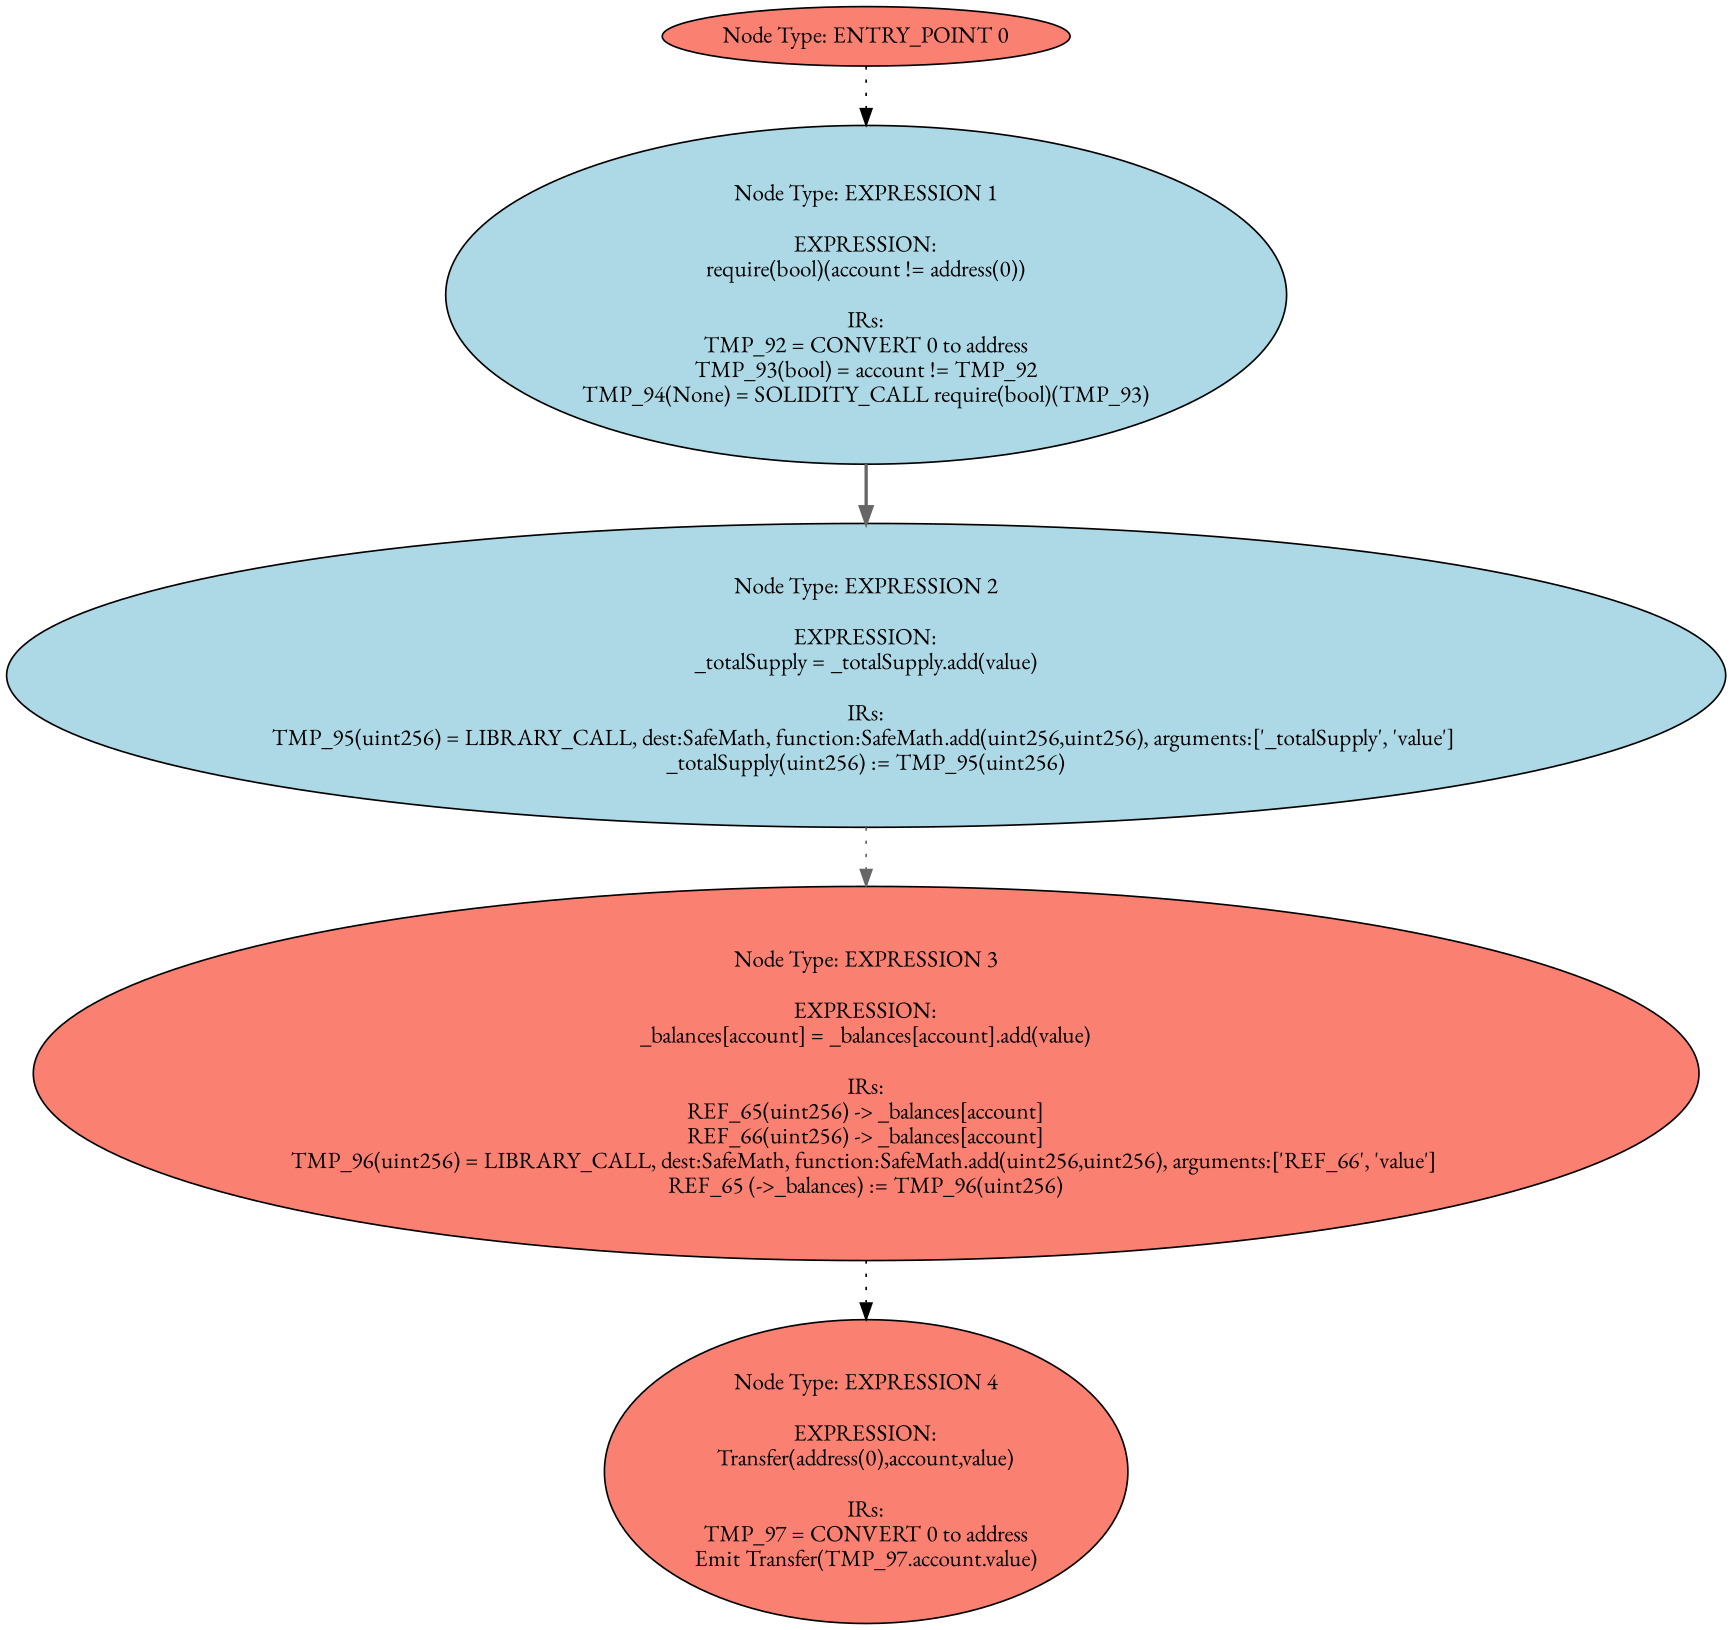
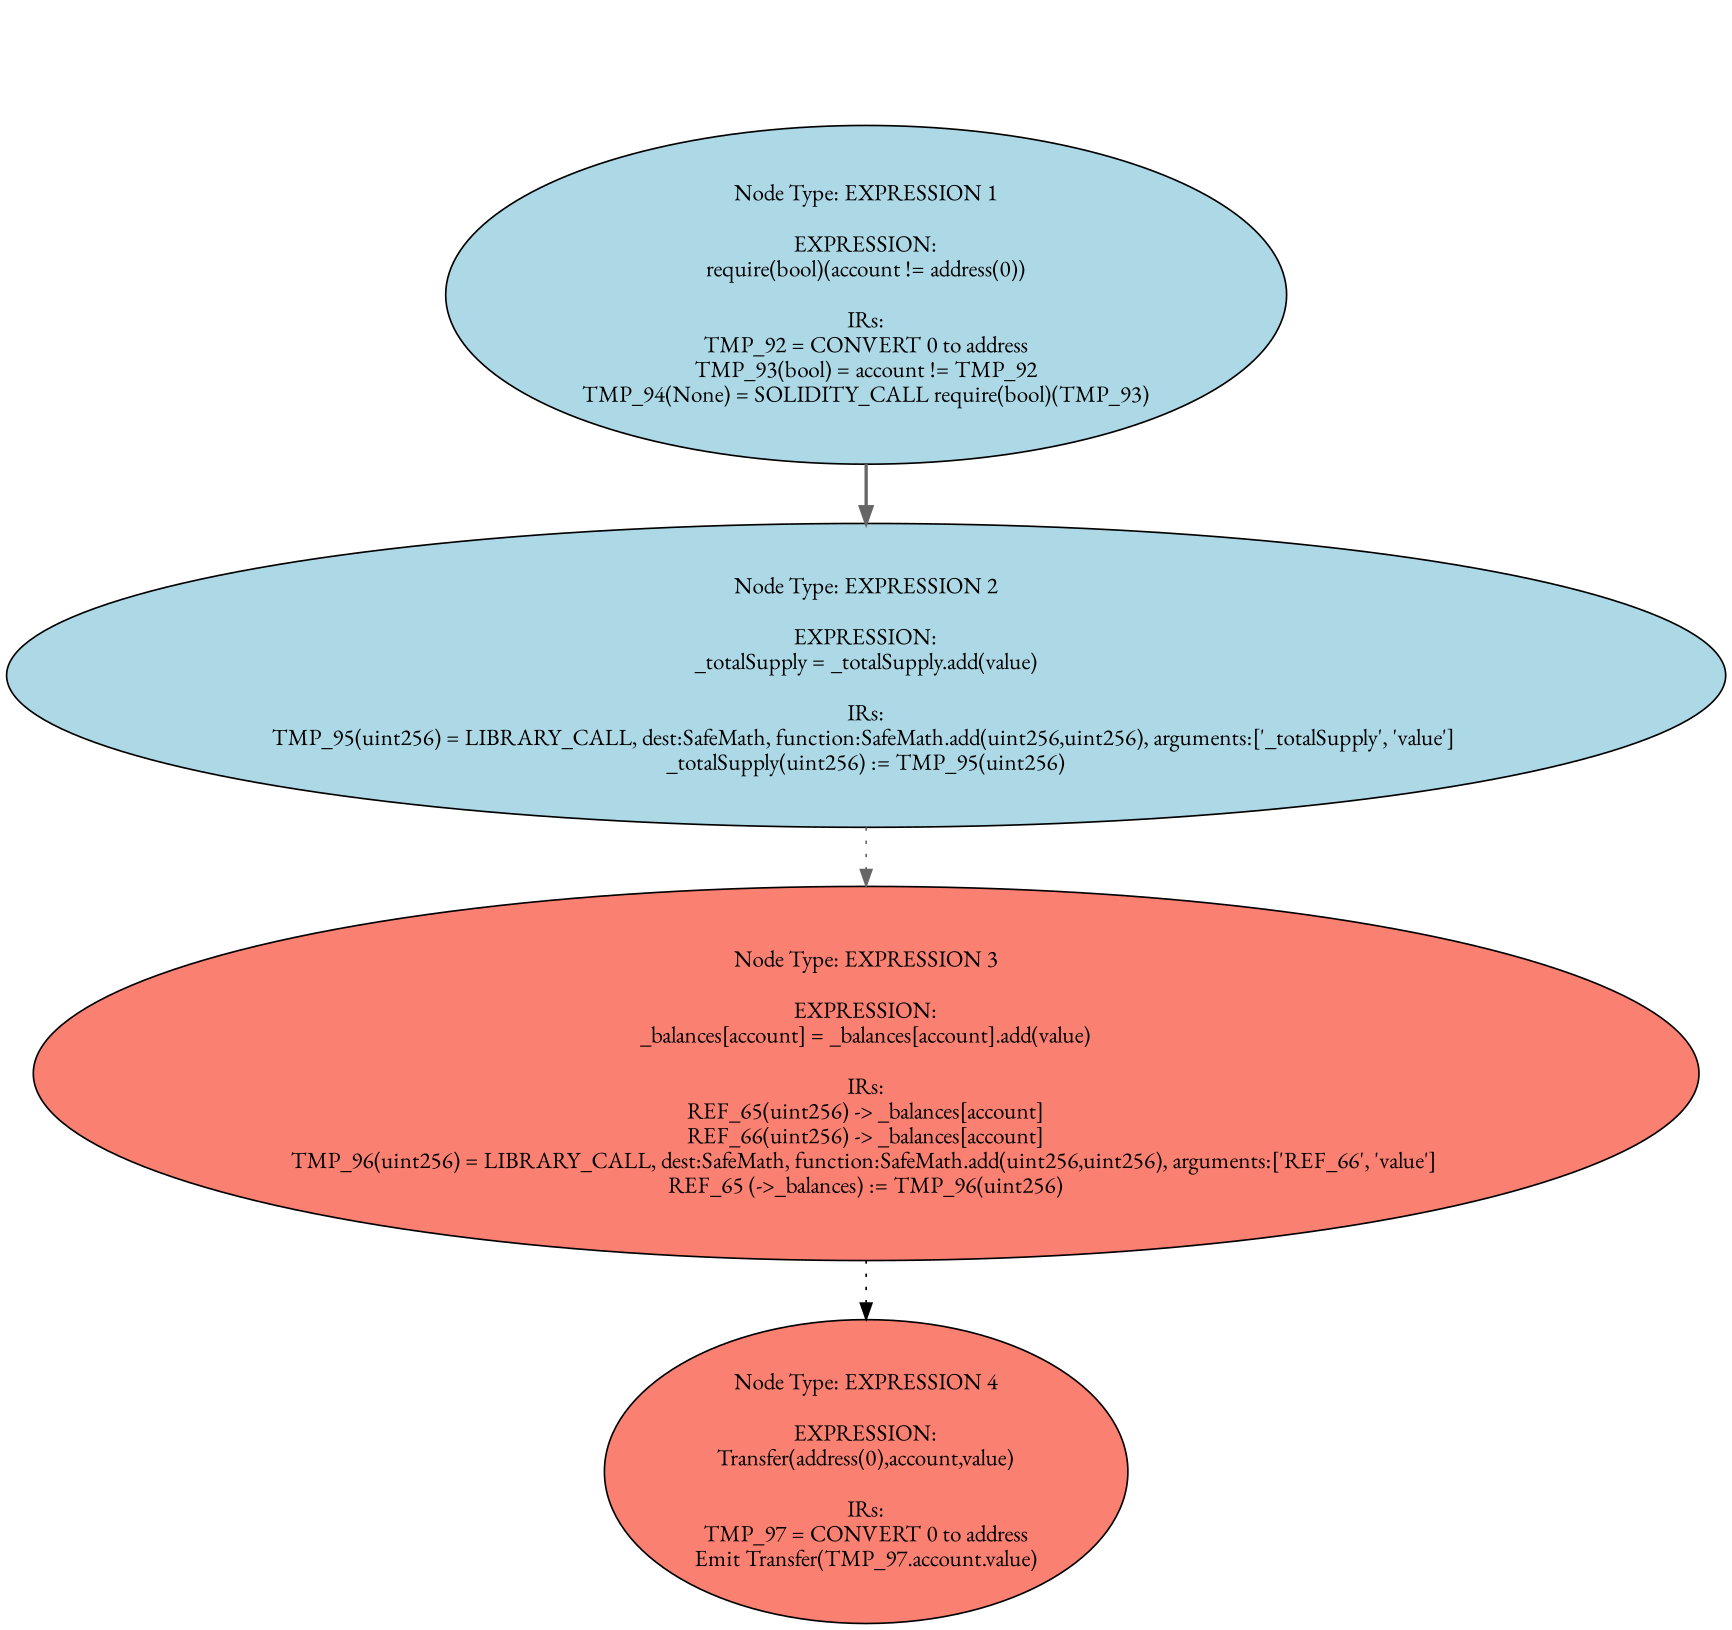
(866, 36) -> none
